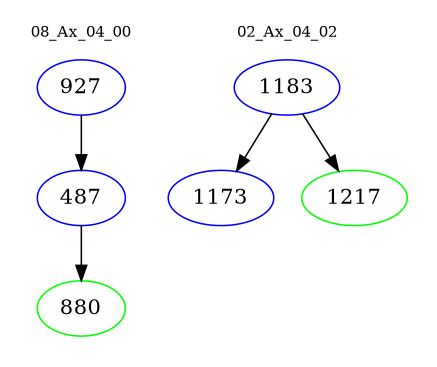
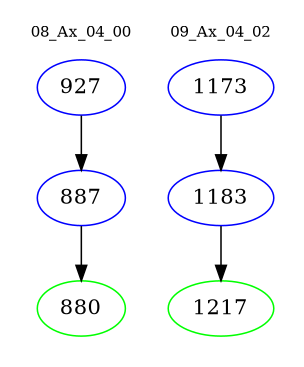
(288, 33) -> (221, 33)
(258, 136) -> (221, 135)
(81, 198) -> (81, 198)
